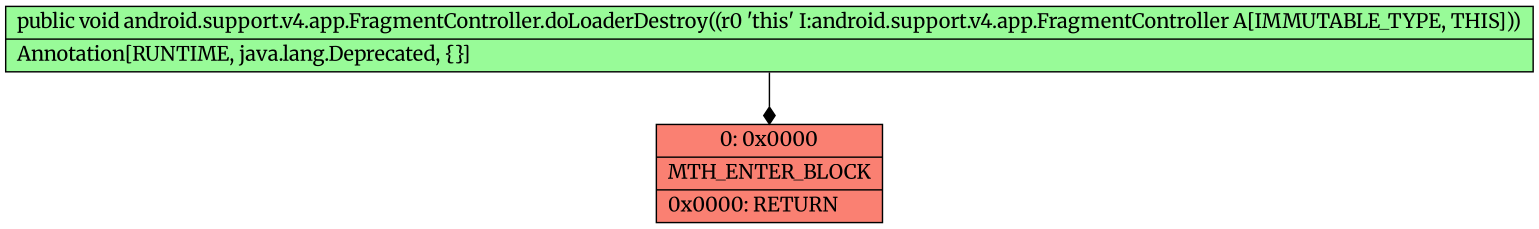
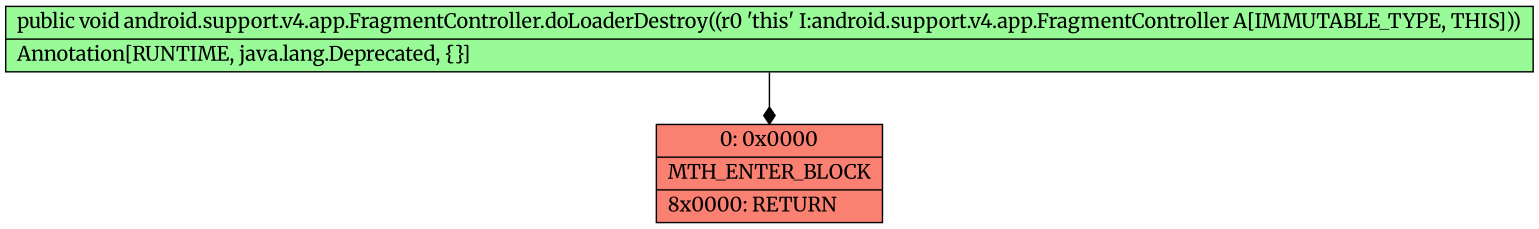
(759, 206) -> (759, 206)
